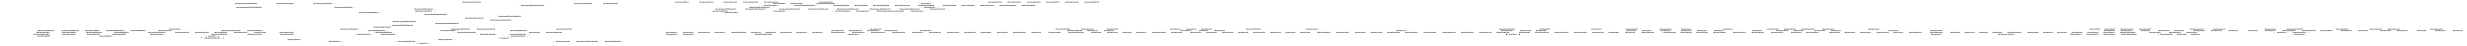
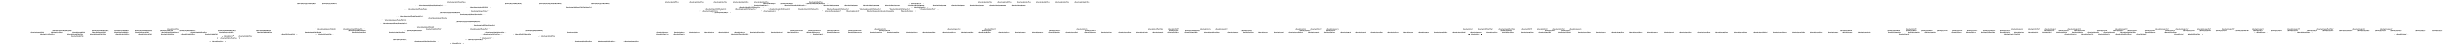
(802, 33) -> none
